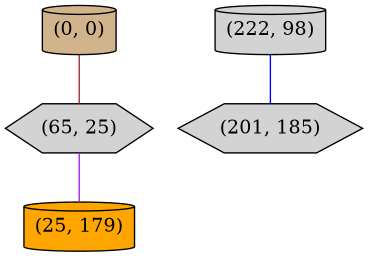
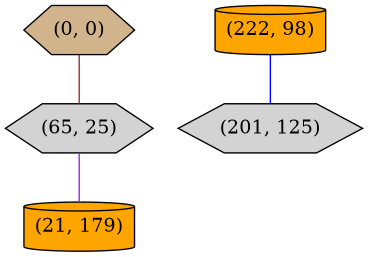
(79, 30) -> (79, 30)
(270, 30) -> (270, 30)
(270, 128) -> (270, 128)
(79, 227) -> (79, 227)
